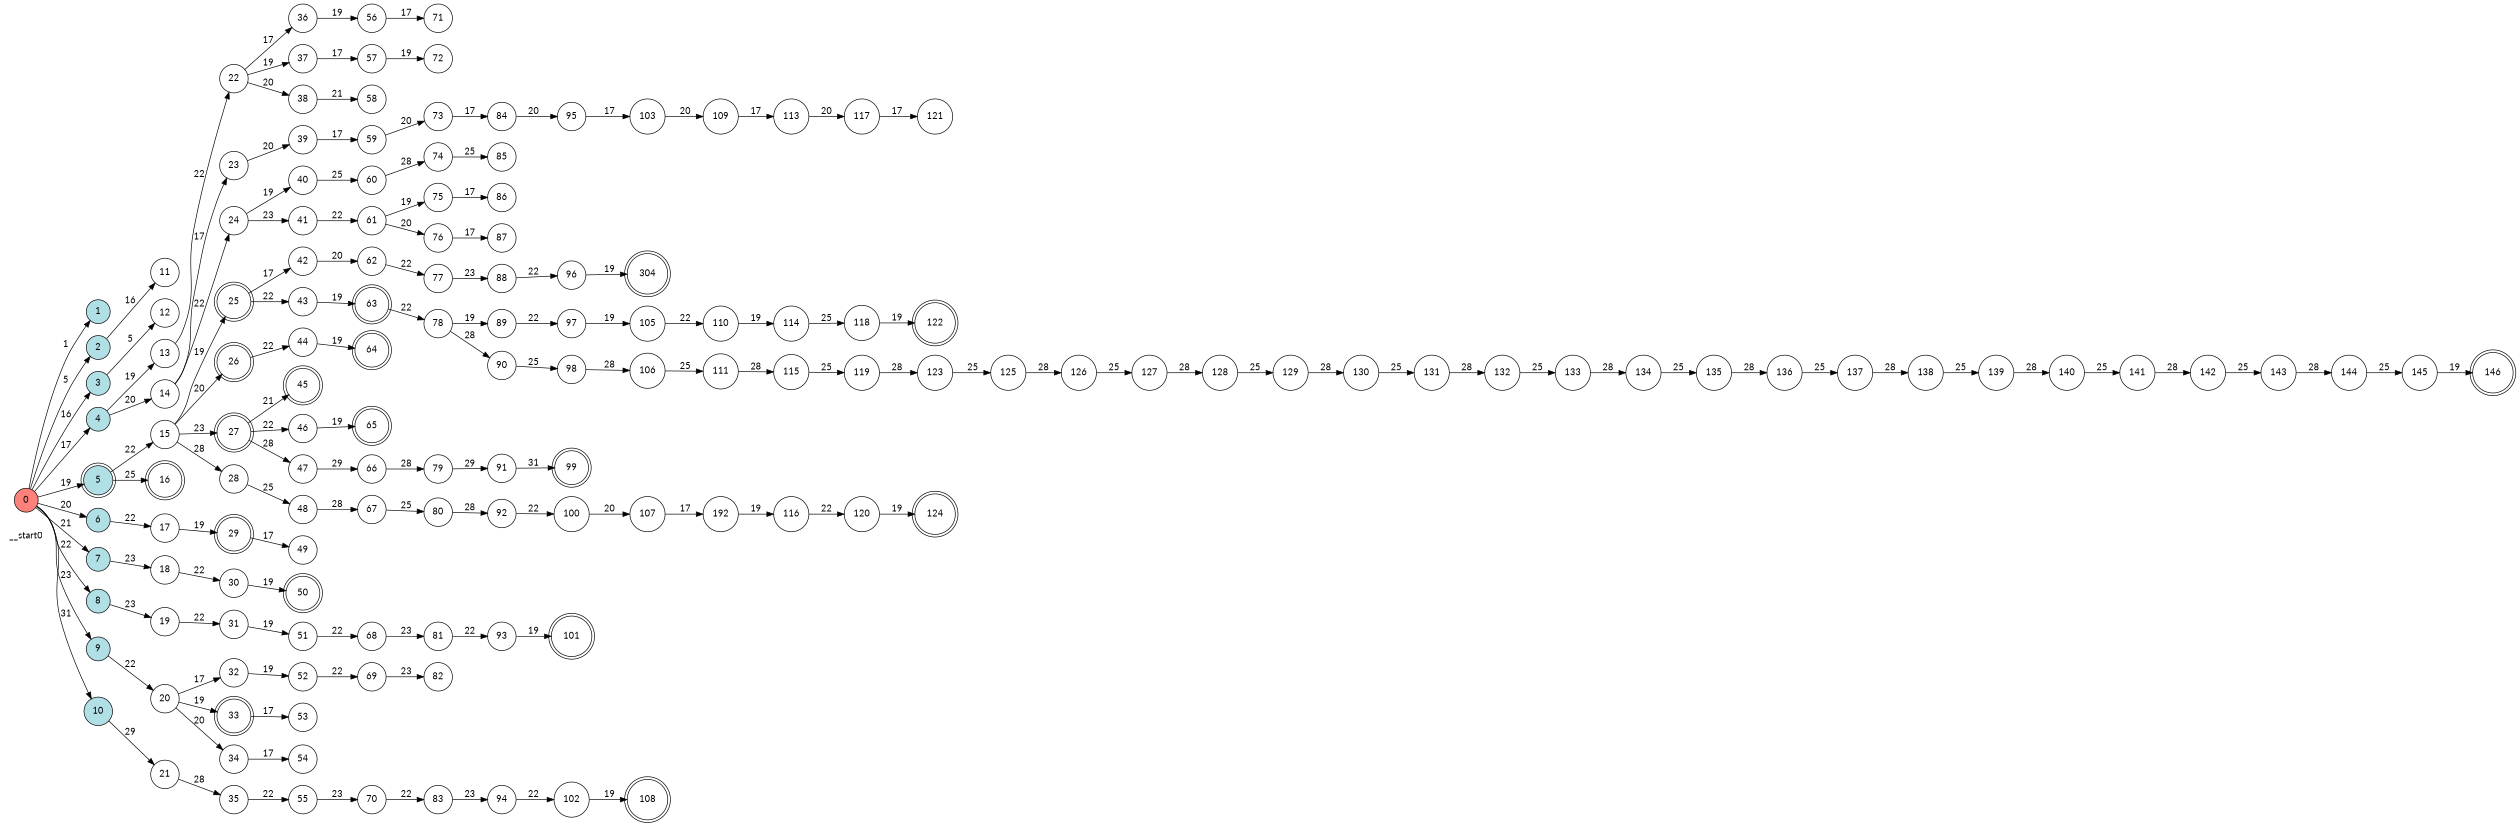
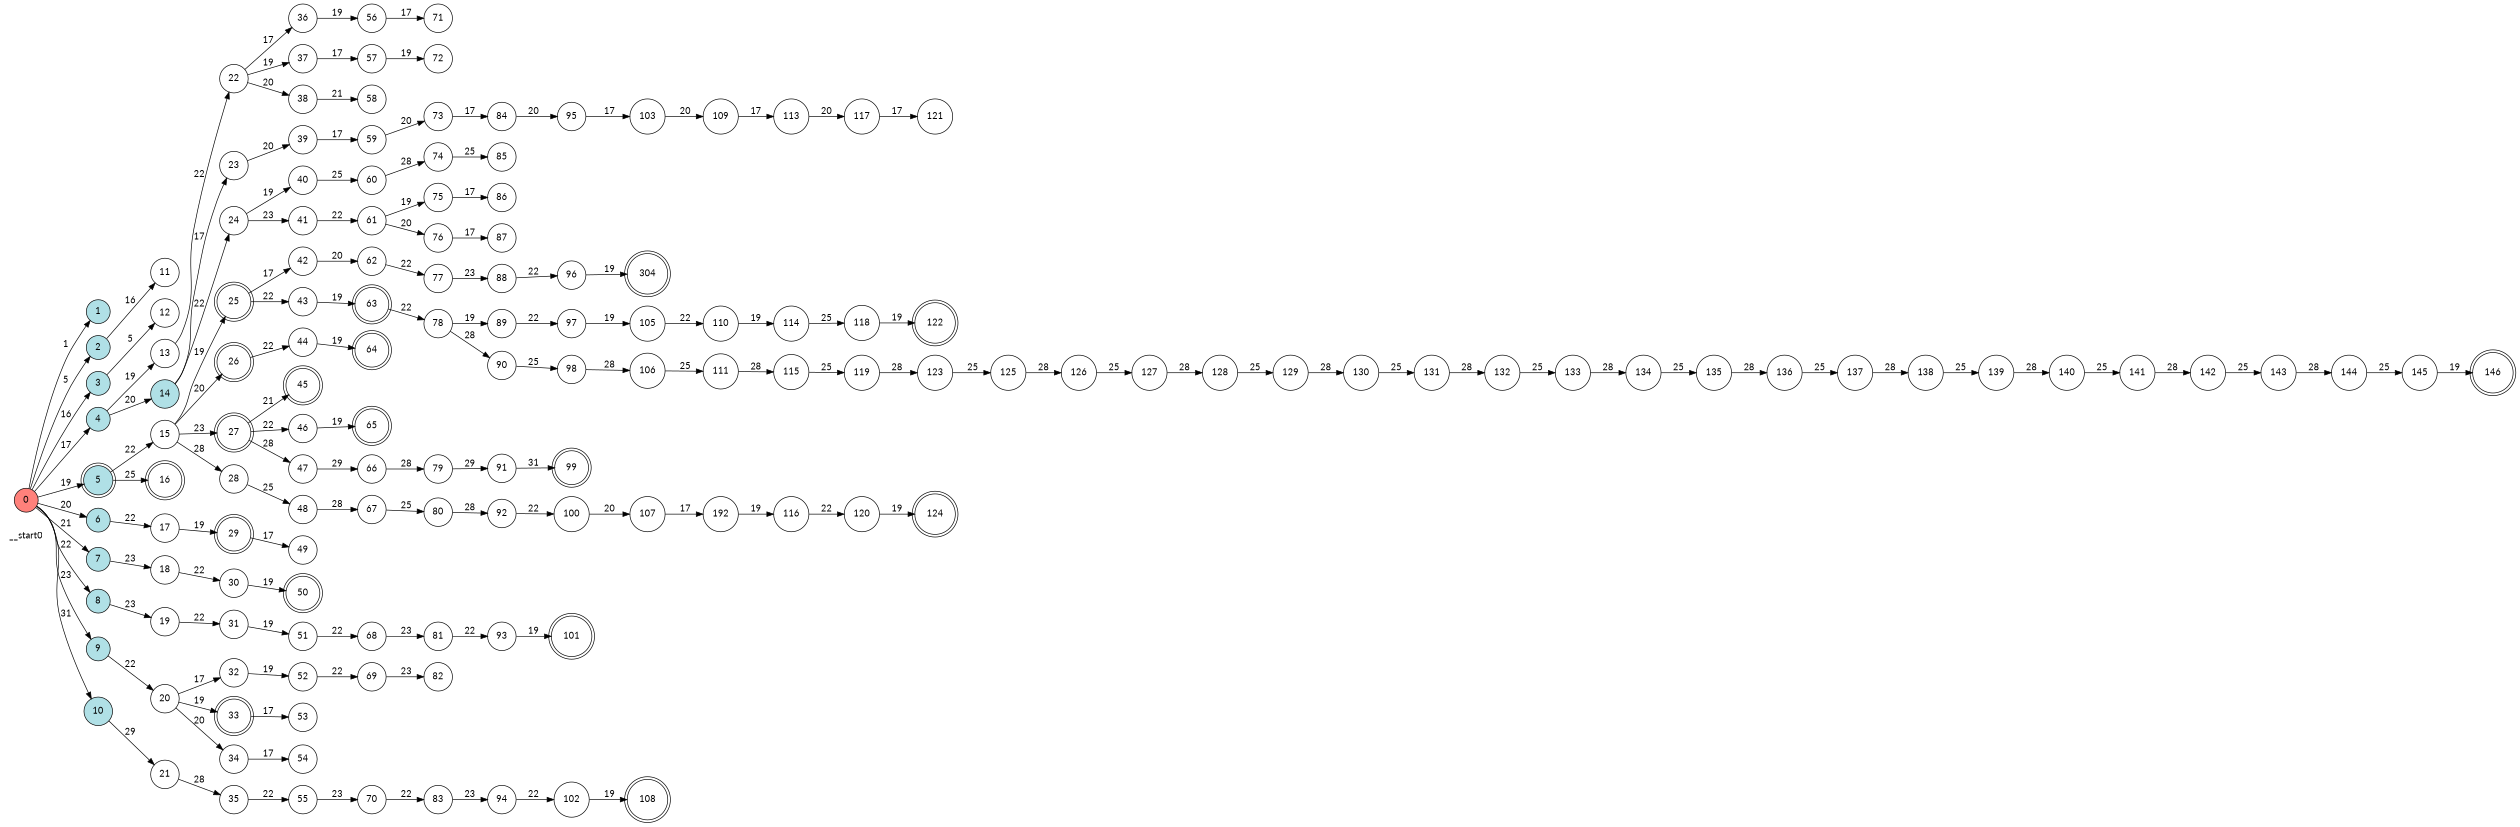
(165, 394) -> (165, 394)
